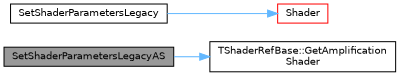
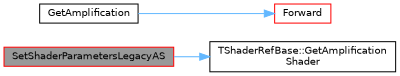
(89, 14) -> (89, 14)
(303, 14) -> (303, 14)
(89, 57) -> (89, 57)
